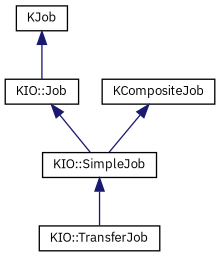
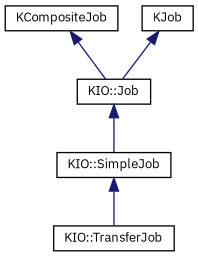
(125, 134) -> (92, 61)
